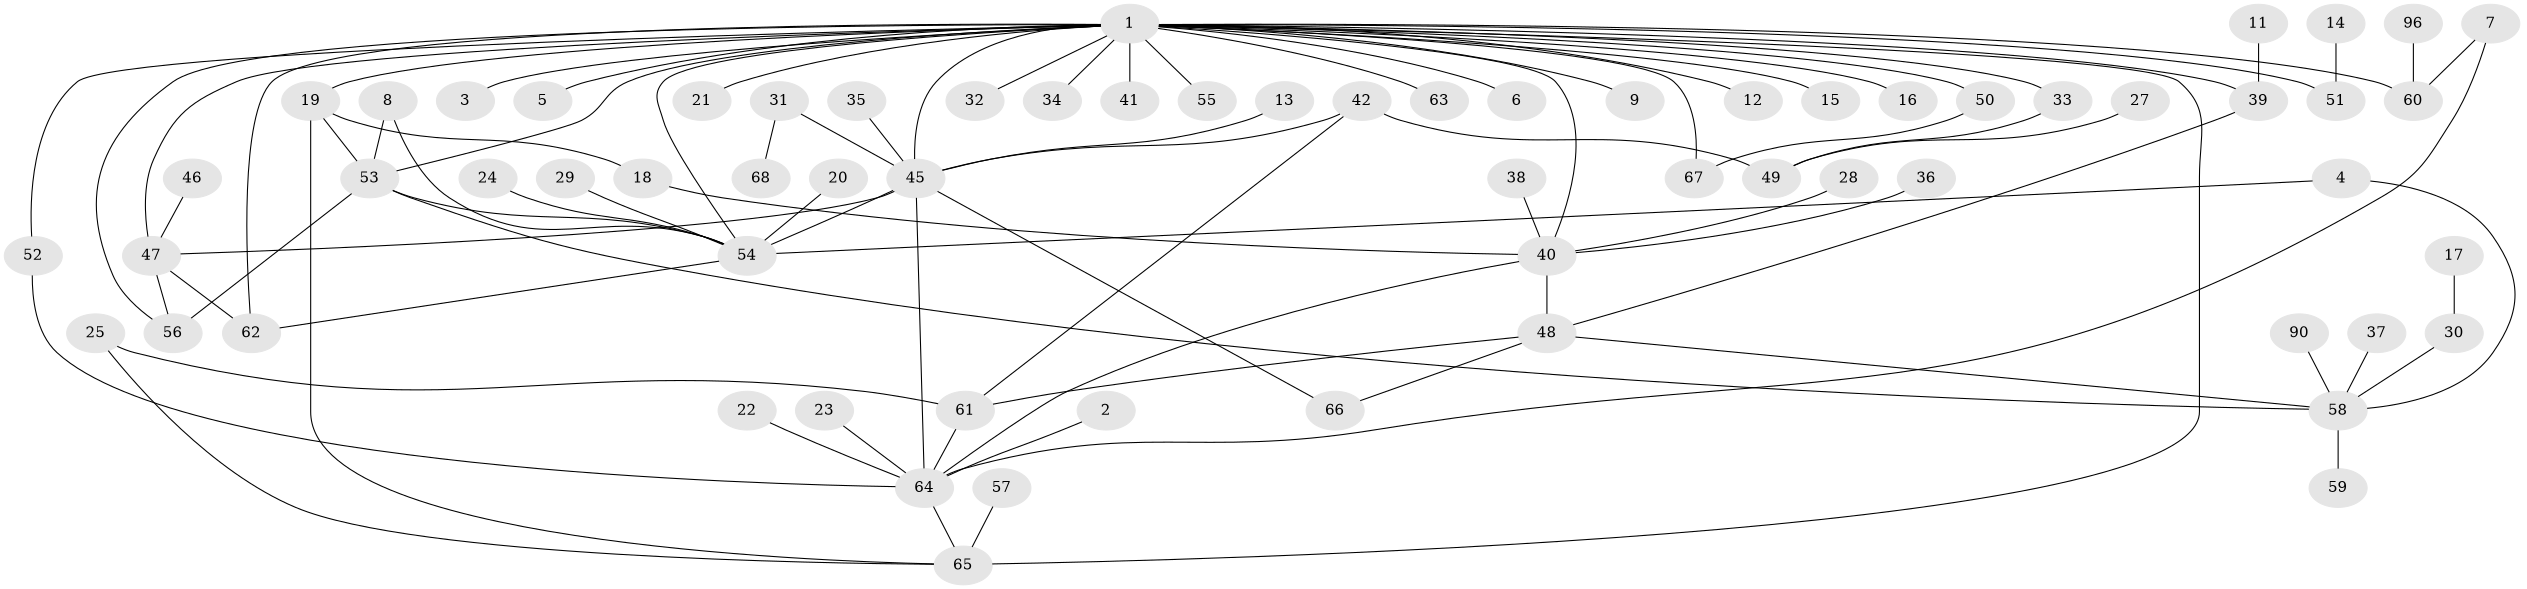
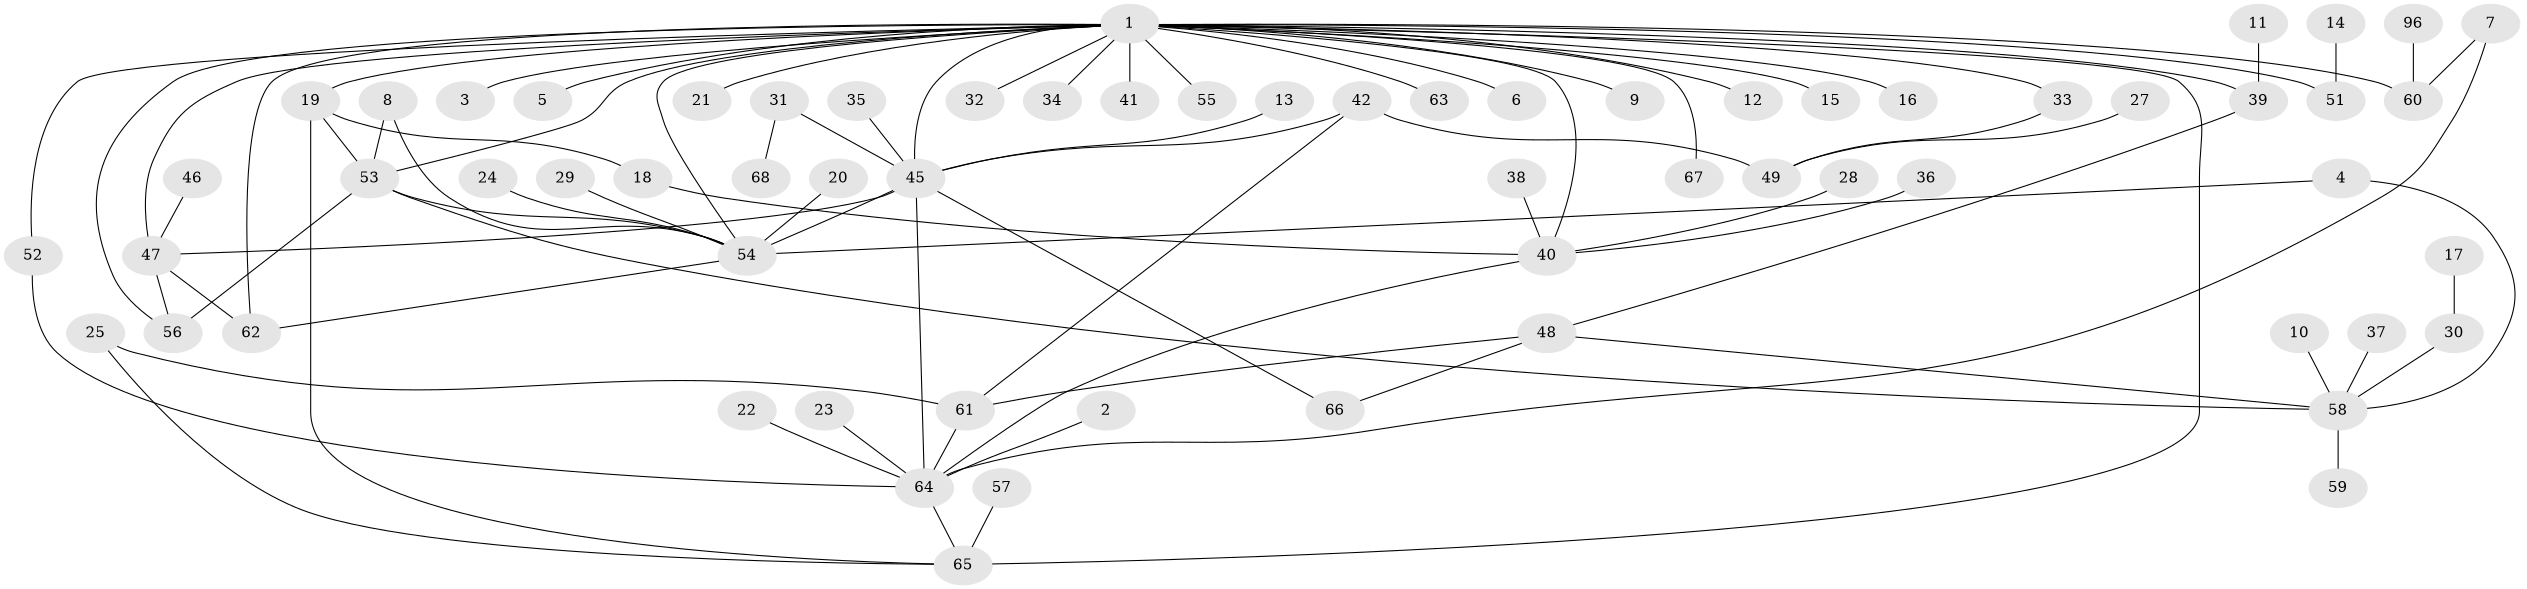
(1986, 101) -> none
(1547, 295) -> none
(2299, 333) -> (2299, 333)
